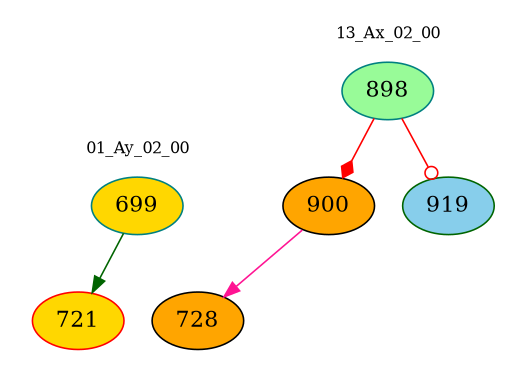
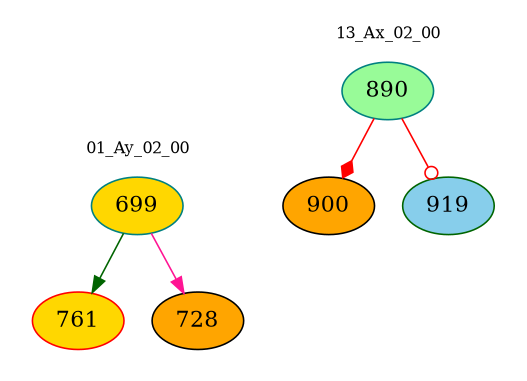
(388, 91) -> (388, 91)
(269, 258) -> (164, 256)
(78, 321) -> (78, 321)
